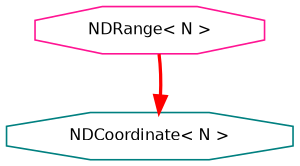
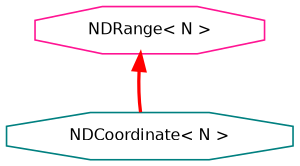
(161, 75) -> (139, 91)
